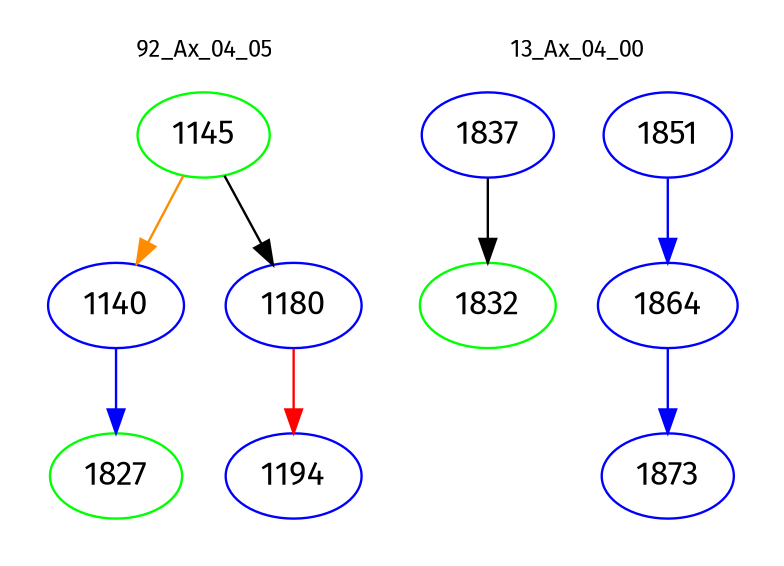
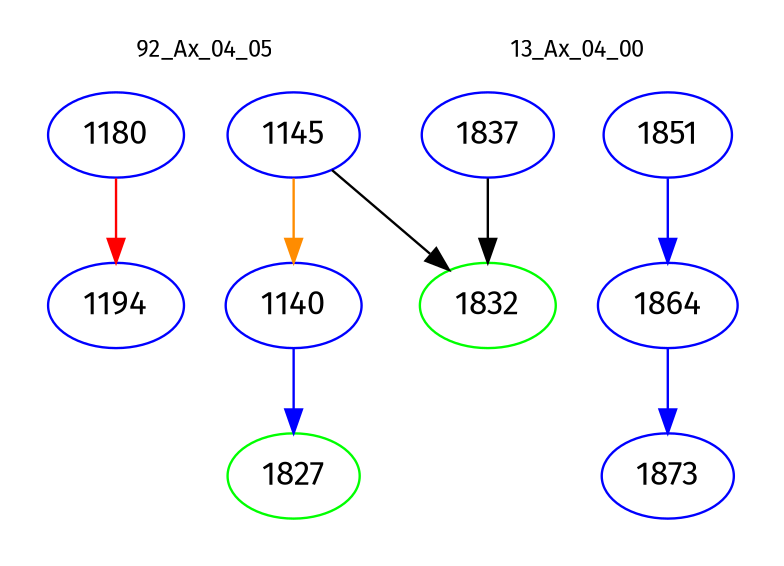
(204, 135) -> (294, 135)
(243, 210) -> (366, 199)
